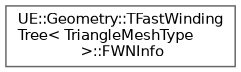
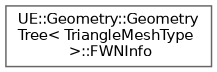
(121, 36) -> (109, 36)
